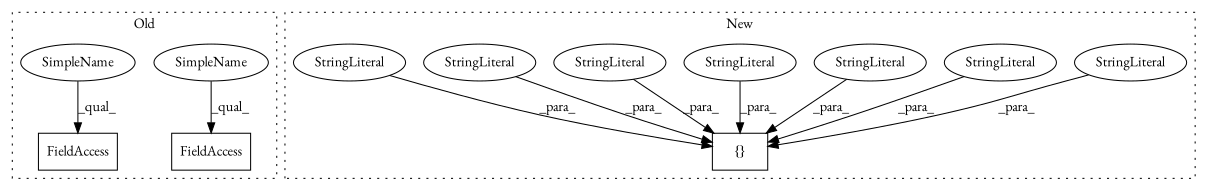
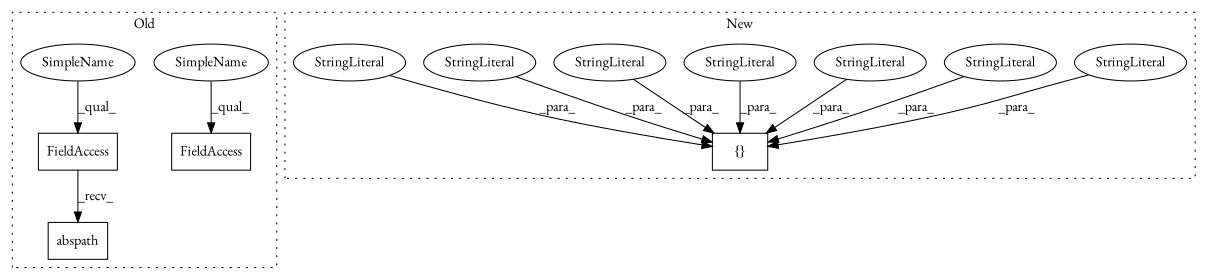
none -> (78, 241)
